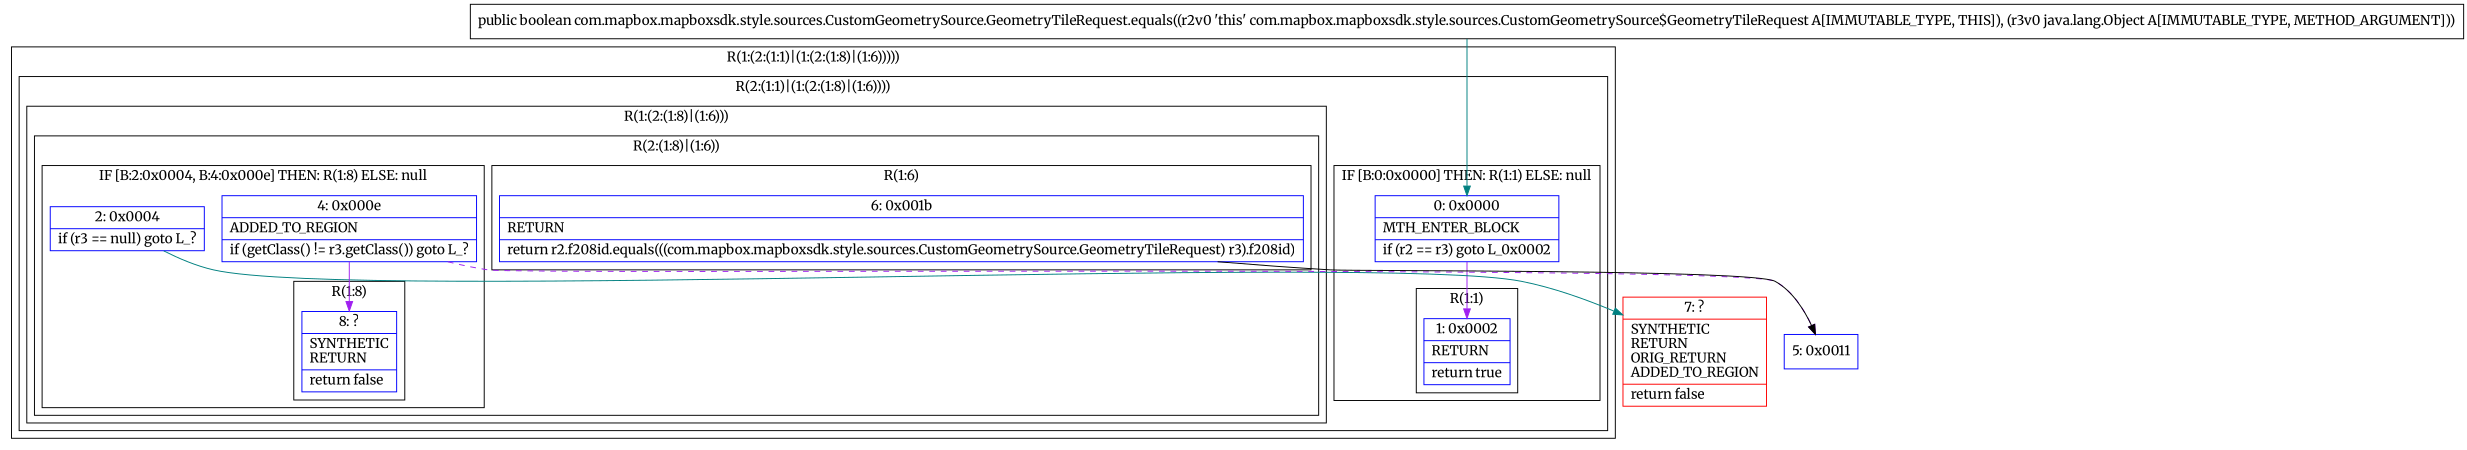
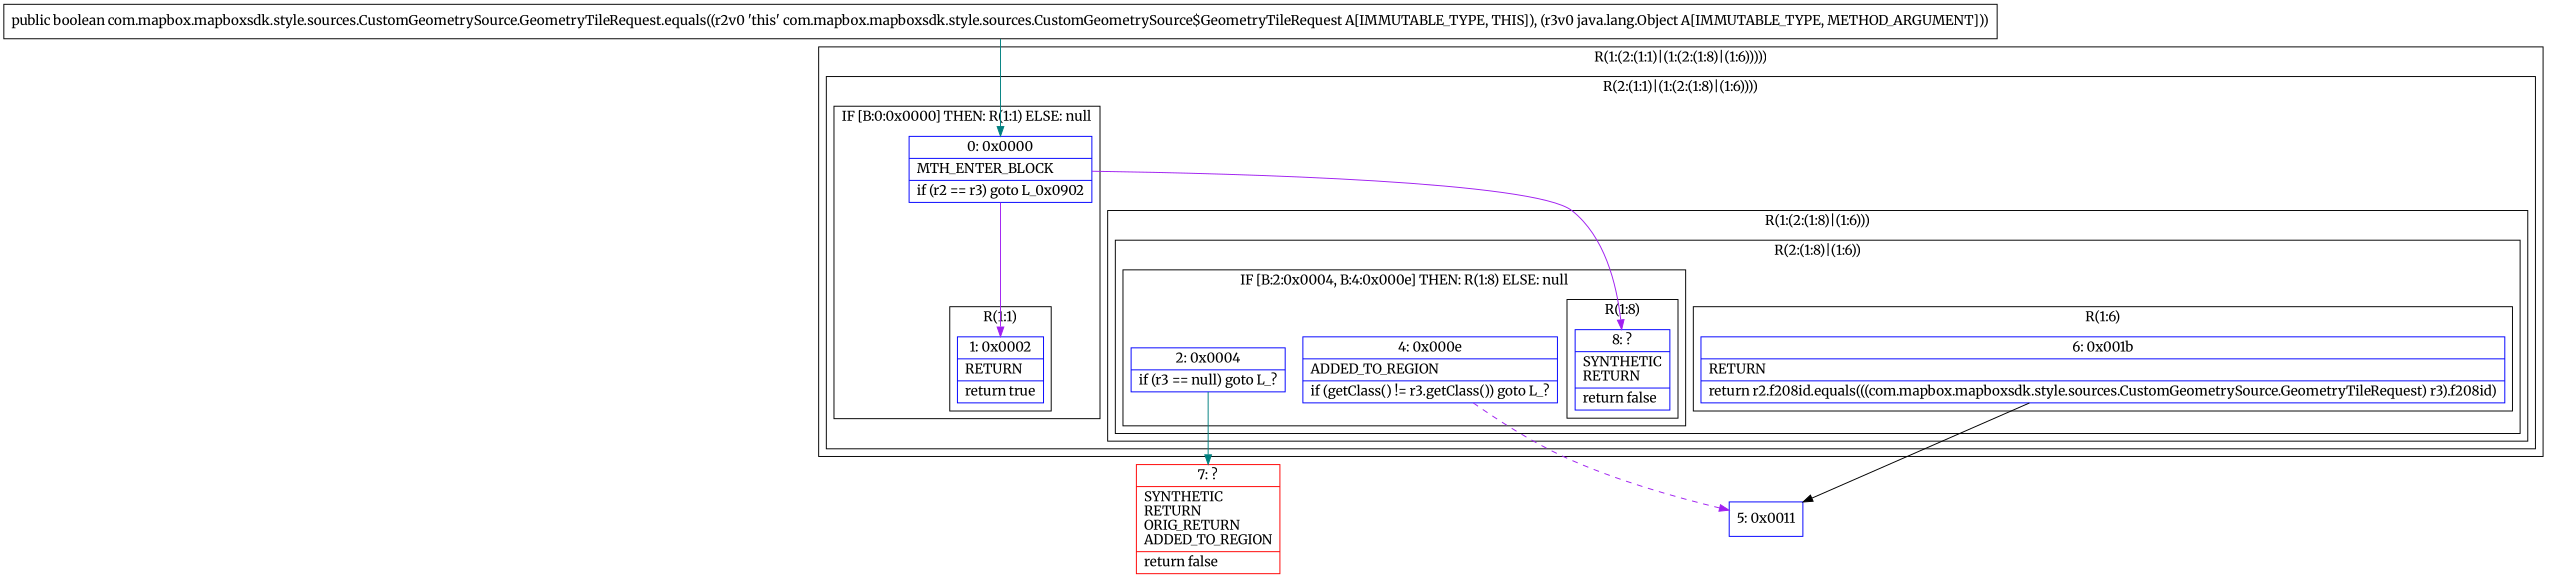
(1467, 250) -> (1000, 191)
(349, 288) -> (1395, 182)
